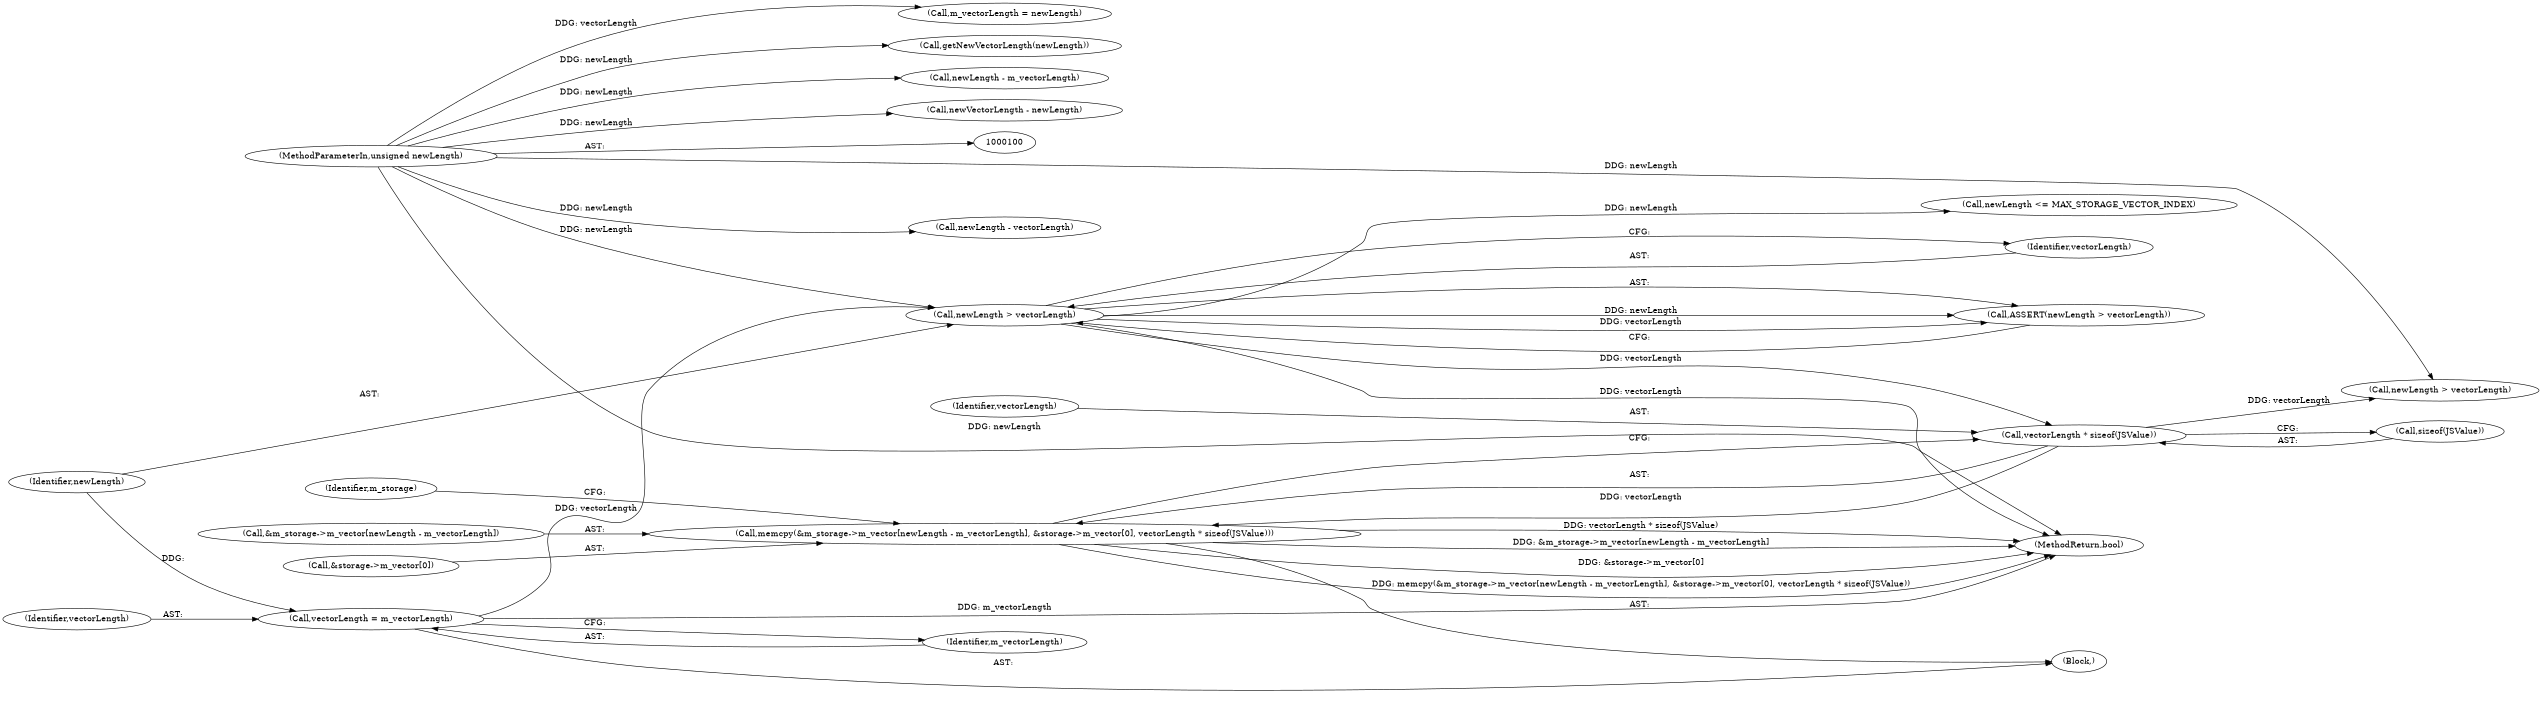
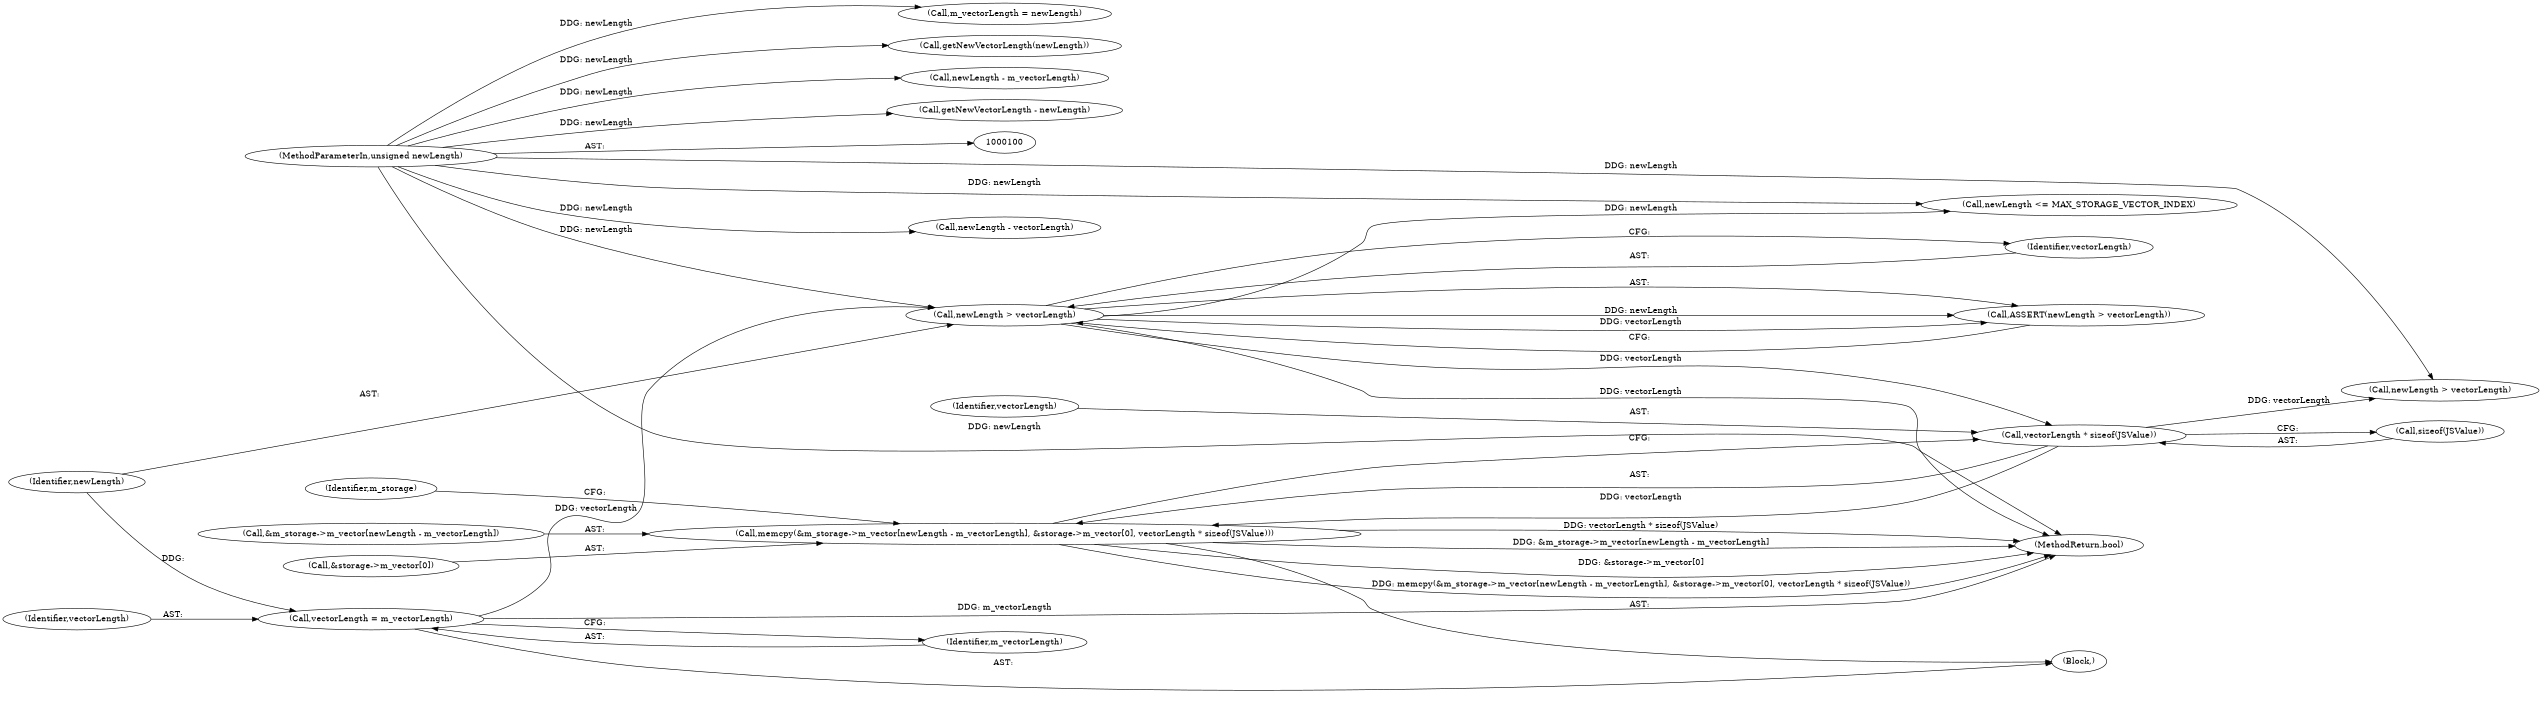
(596, 24) -> (596, 24)
(1005, 110) -> (1005, 110)
none -> (1175, 197)
